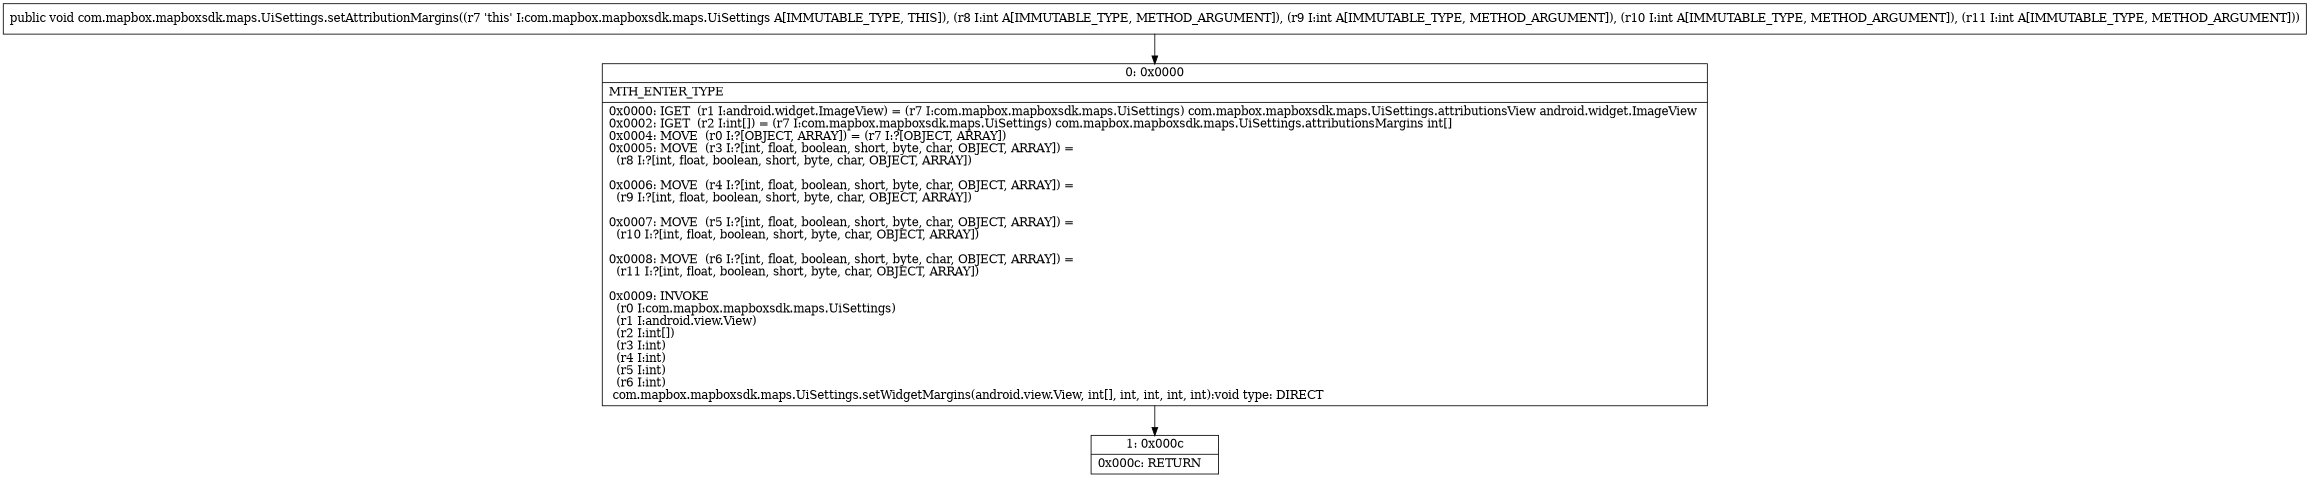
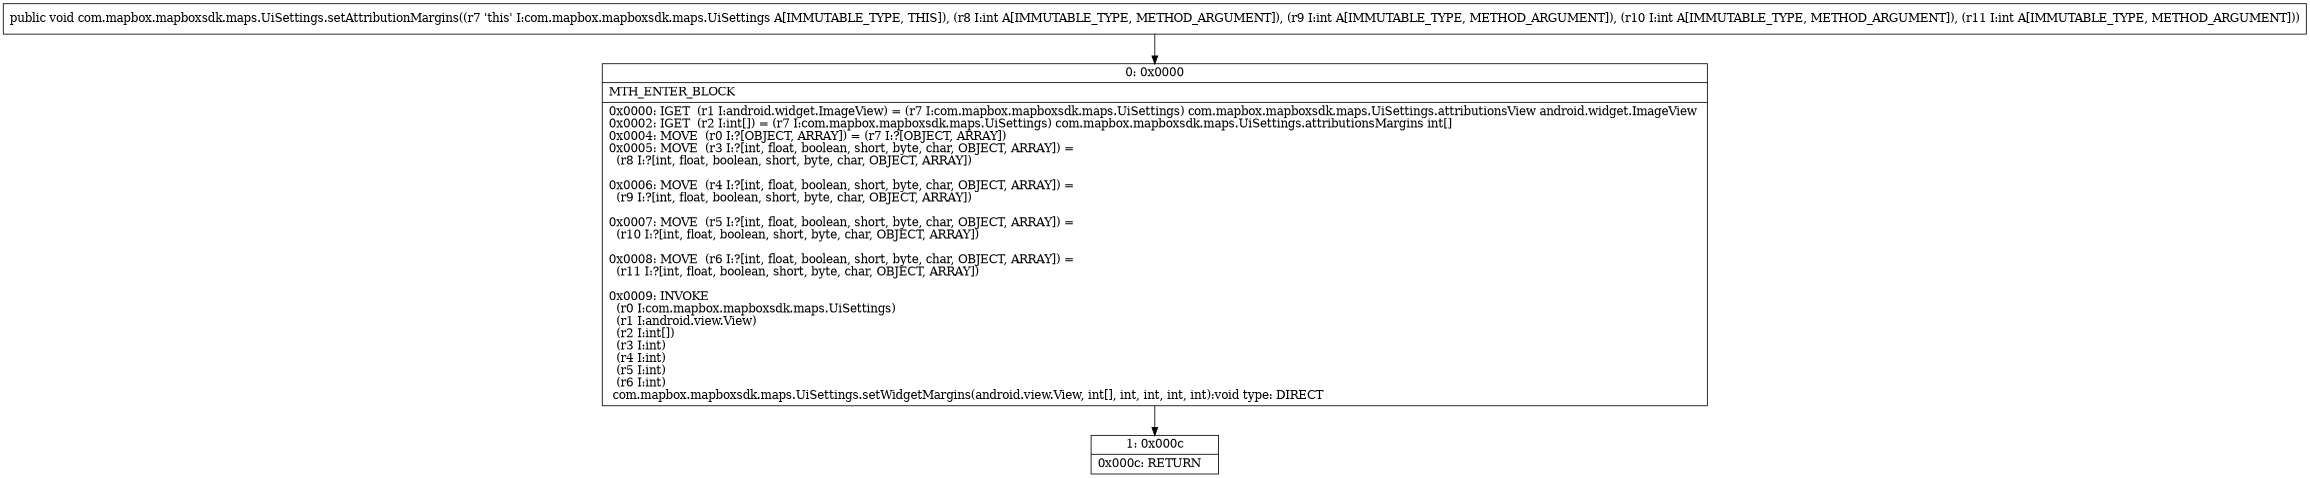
(666, 92) -> (672, 92)
